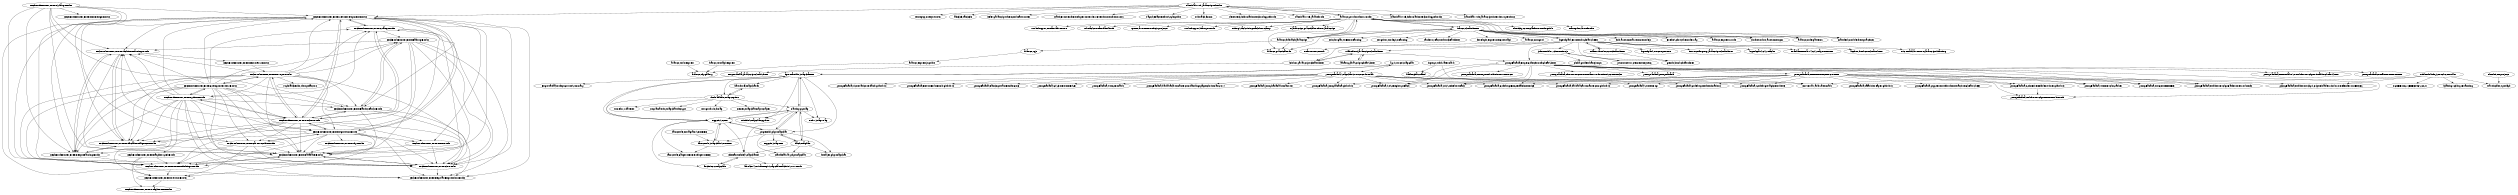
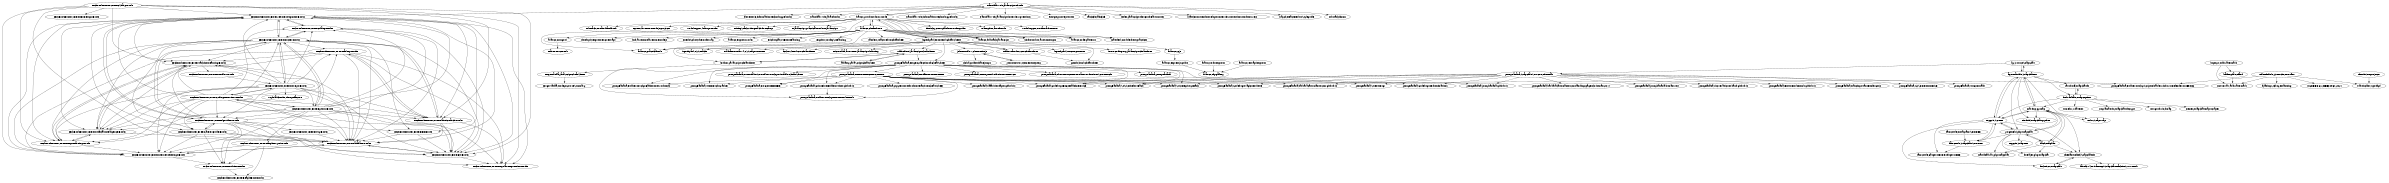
(391, 34) -> (307, 45)
